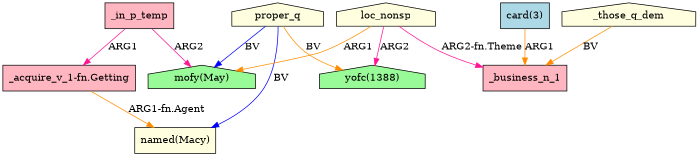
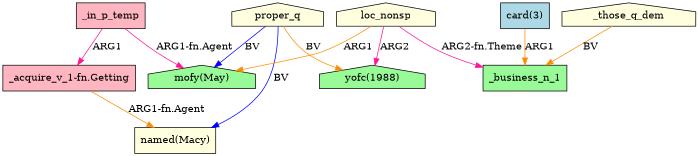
(189, 47) -> (195, 47)
(372, 78) -> (372, 78)
(525, 78) -> (525, 78)
